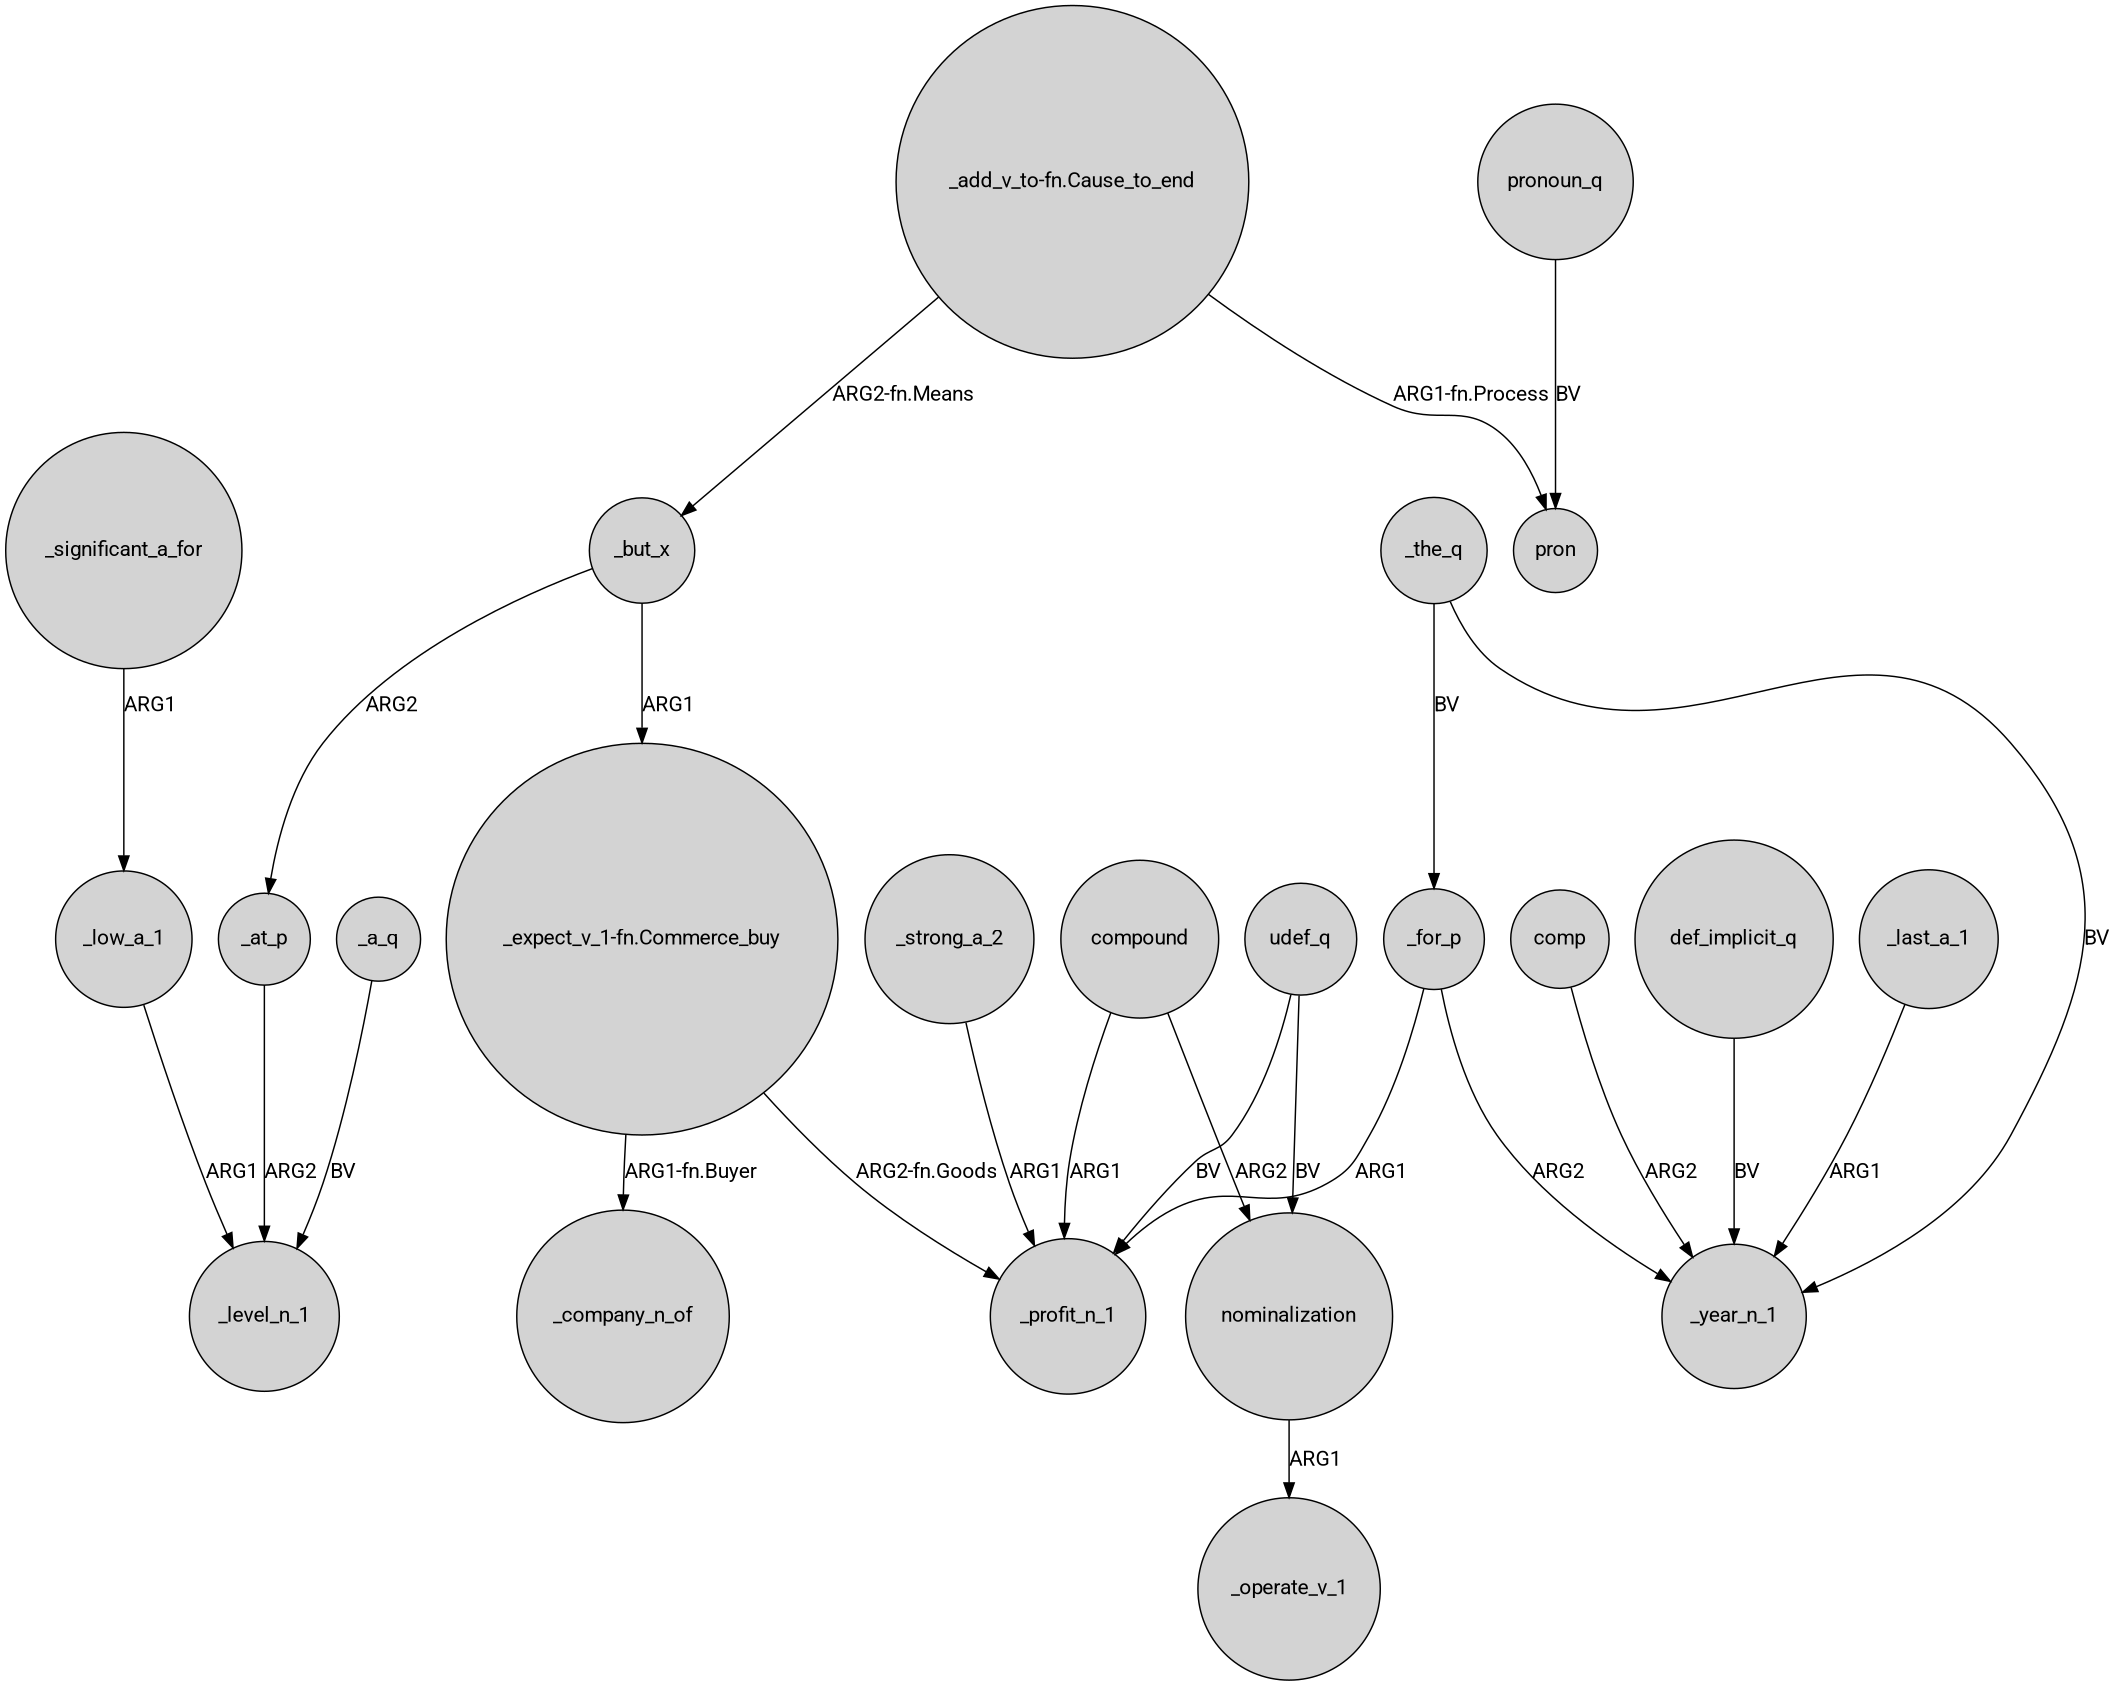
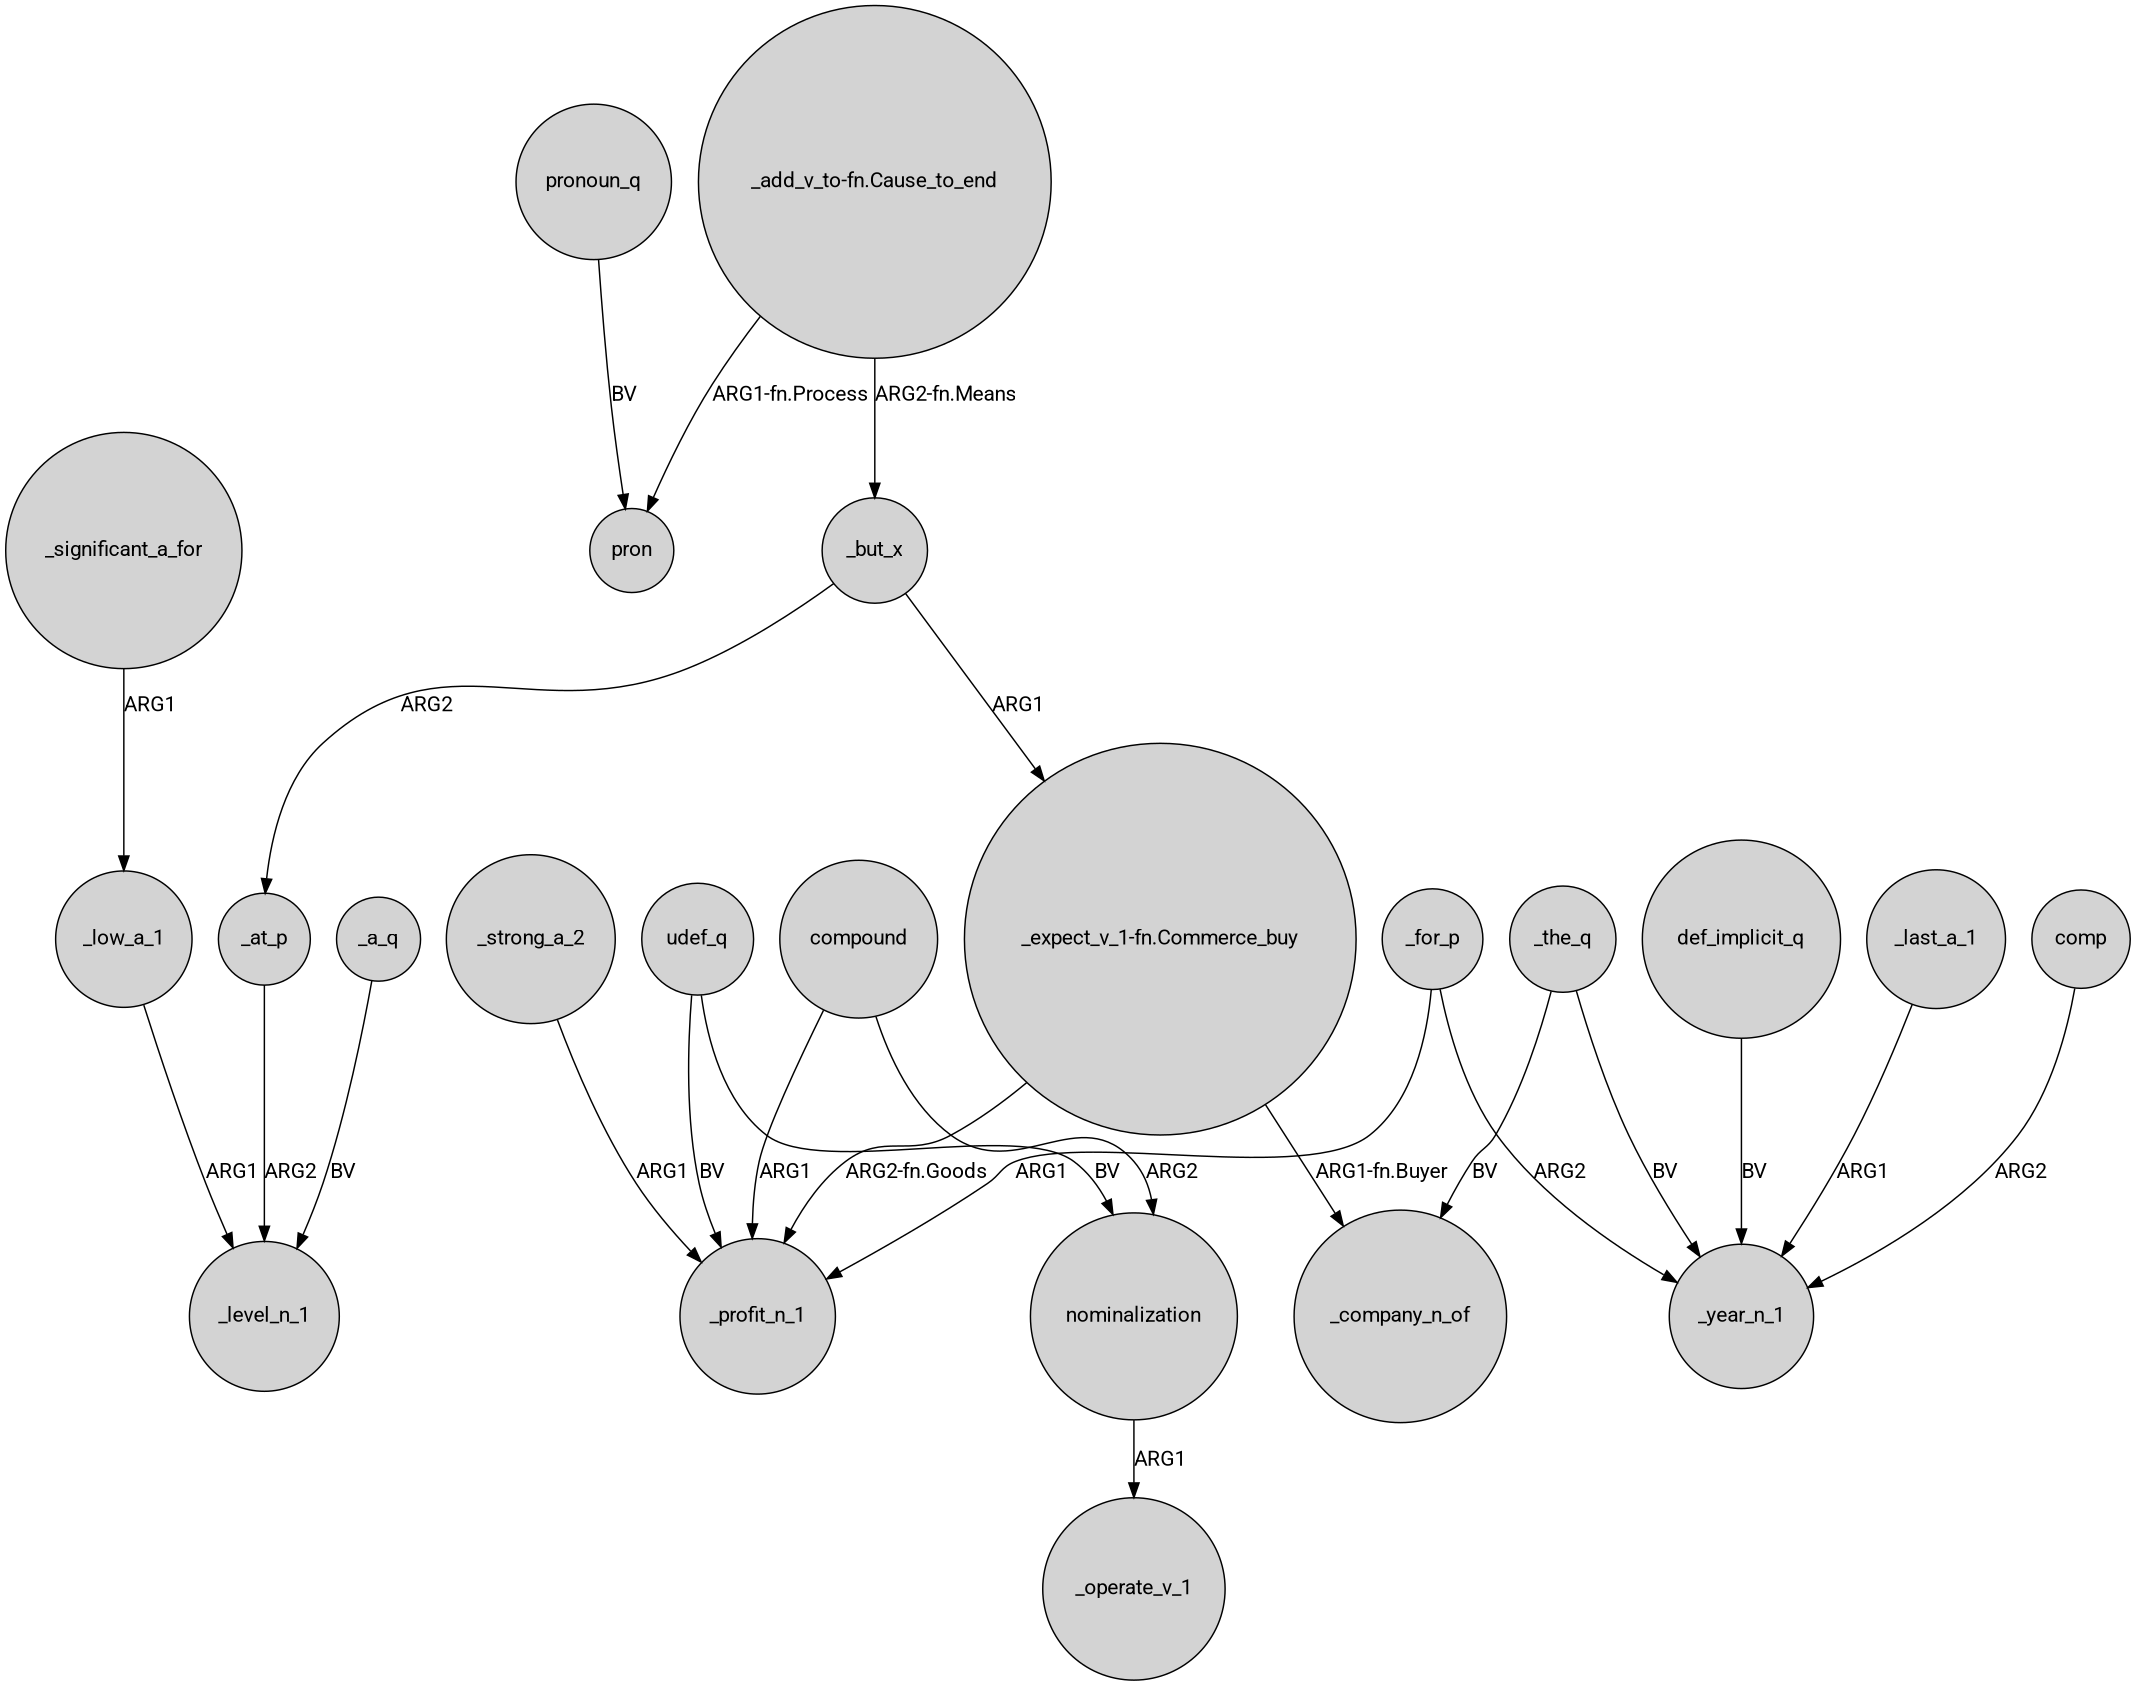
(1434, 739) -> (1512, 1104)
